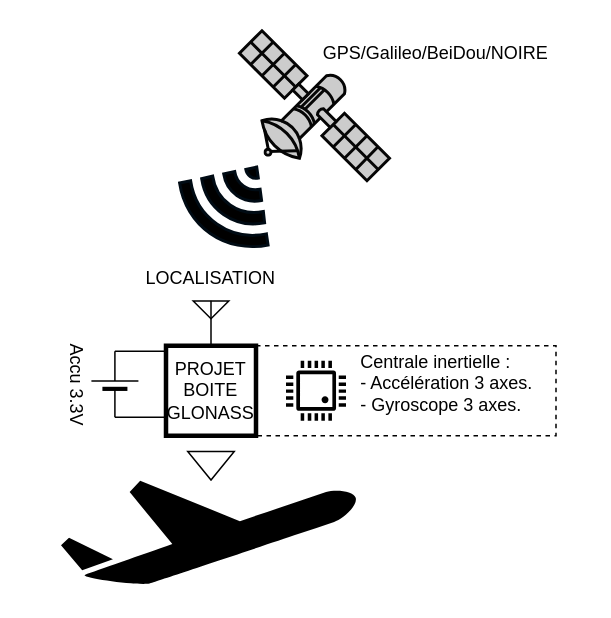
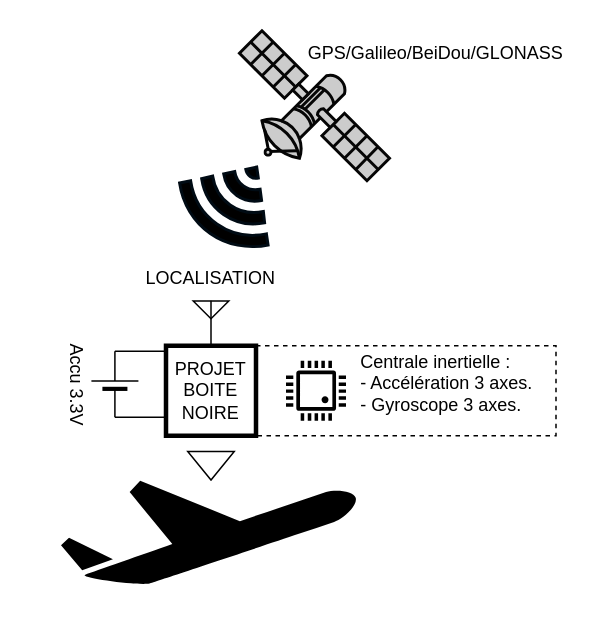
(436, 53) -> (436, 53)
(211, 391) -> (211, 391)
